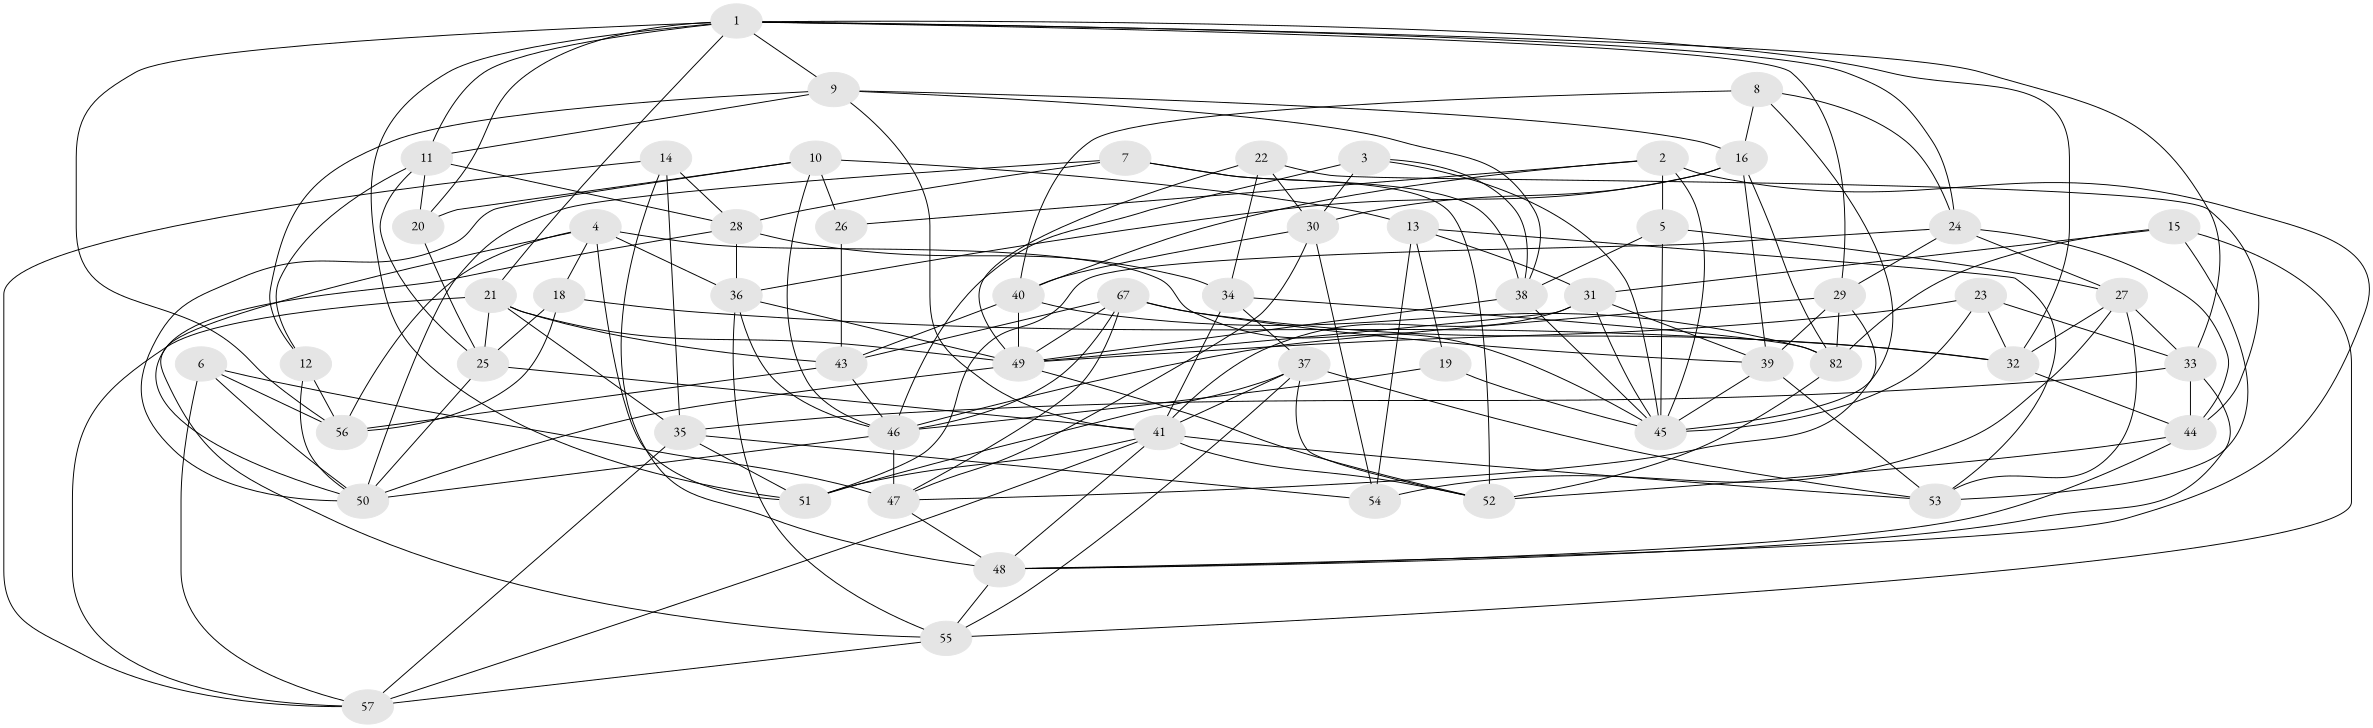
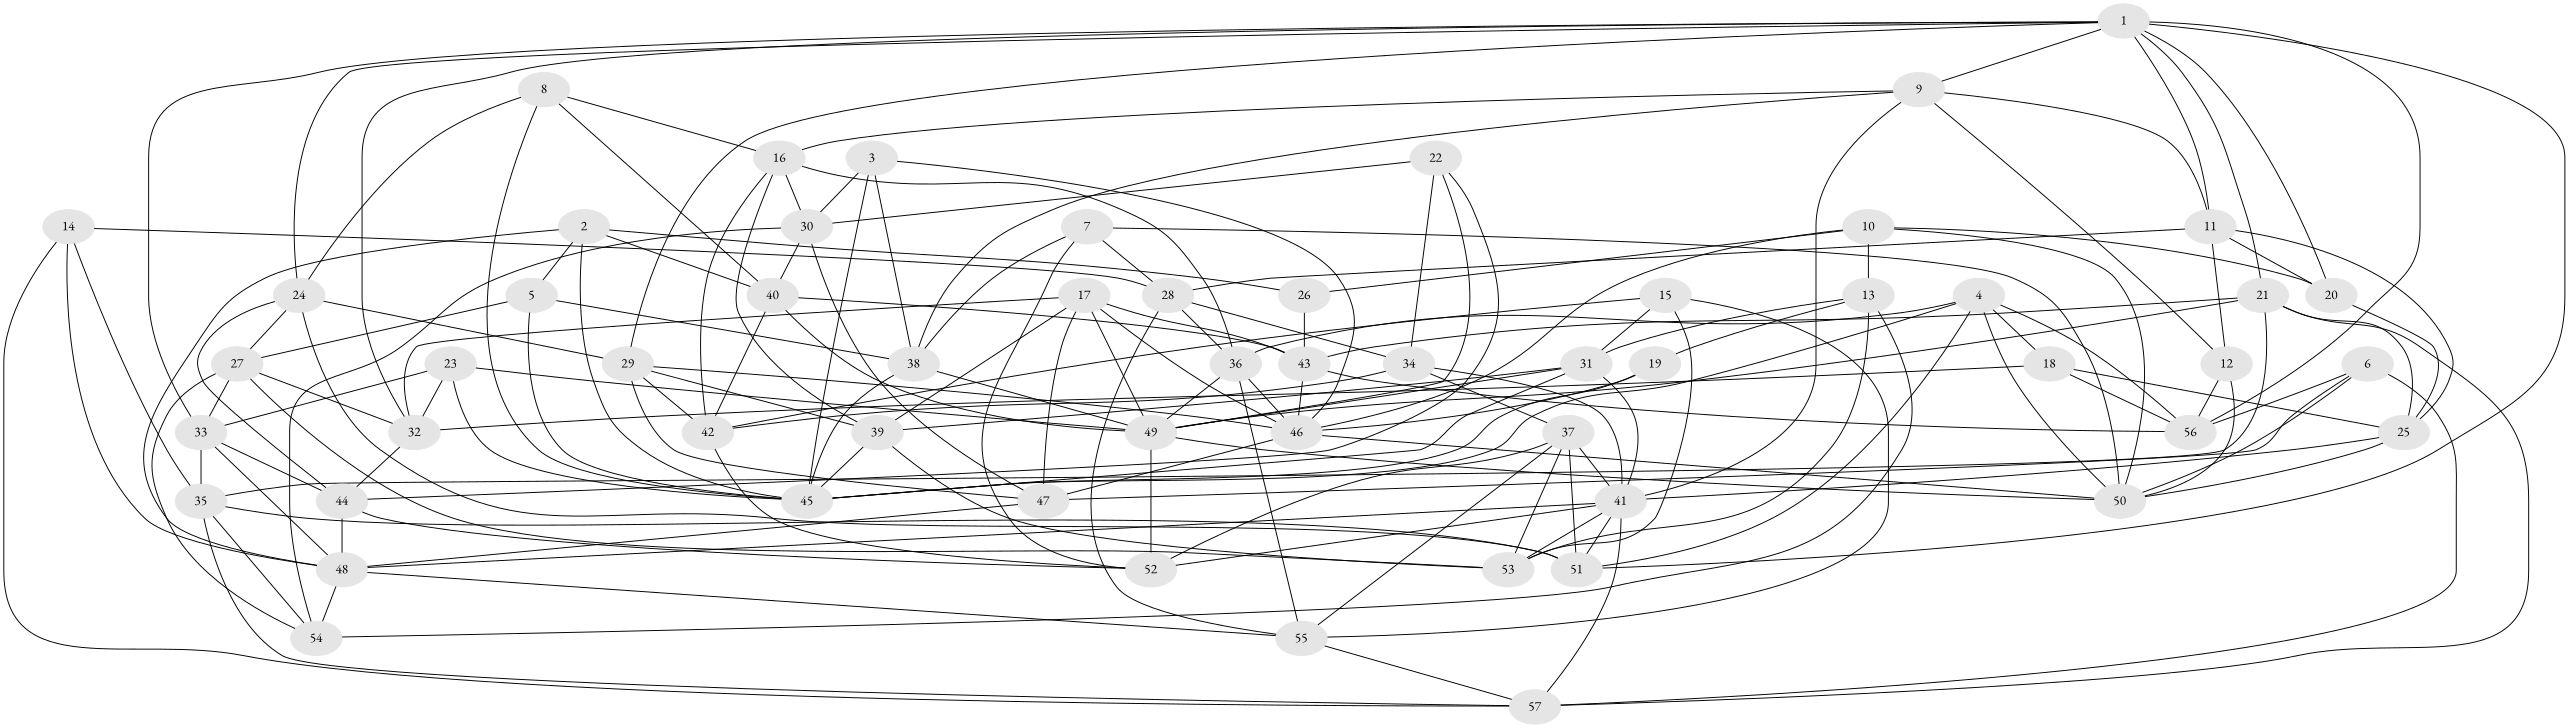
(1123, 295) -> (1084, 295)
(1836, 364) -> (708, 433)
none -> (329, 604)
